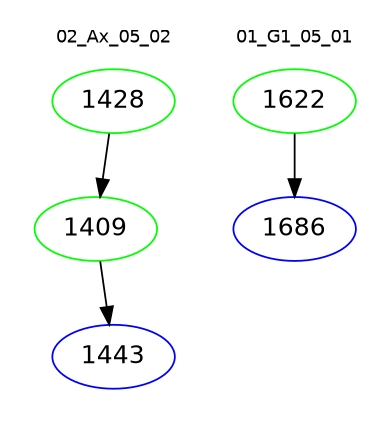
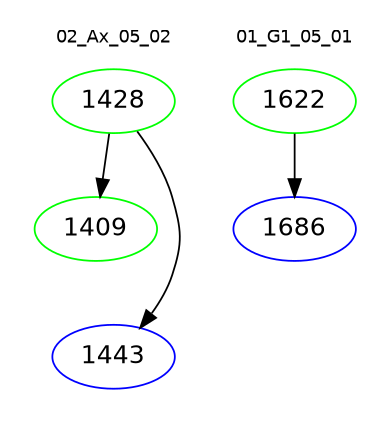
(103, 284) -> (178, 221)
